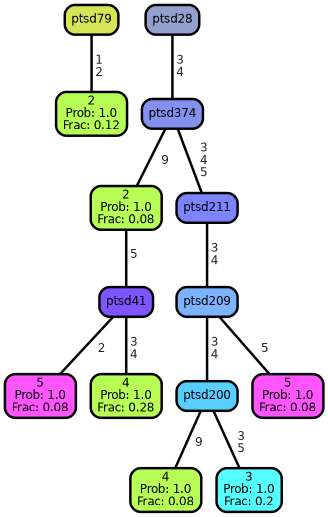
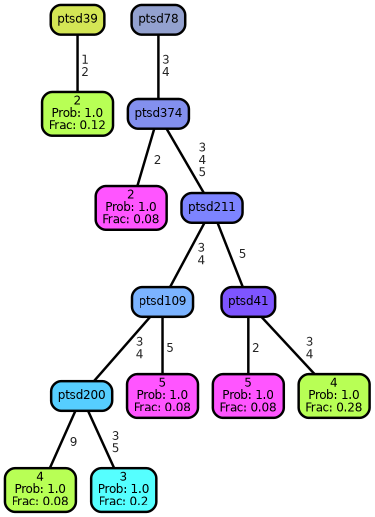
(92, 20) -> (78, 20)
(172, 20) -> (158, 20)
(163, 161) -> (156, 161)
(126, 208) -> (131, 208)
(126, 258) -> (230, 255)
(207, 302) -> (163, 302)
